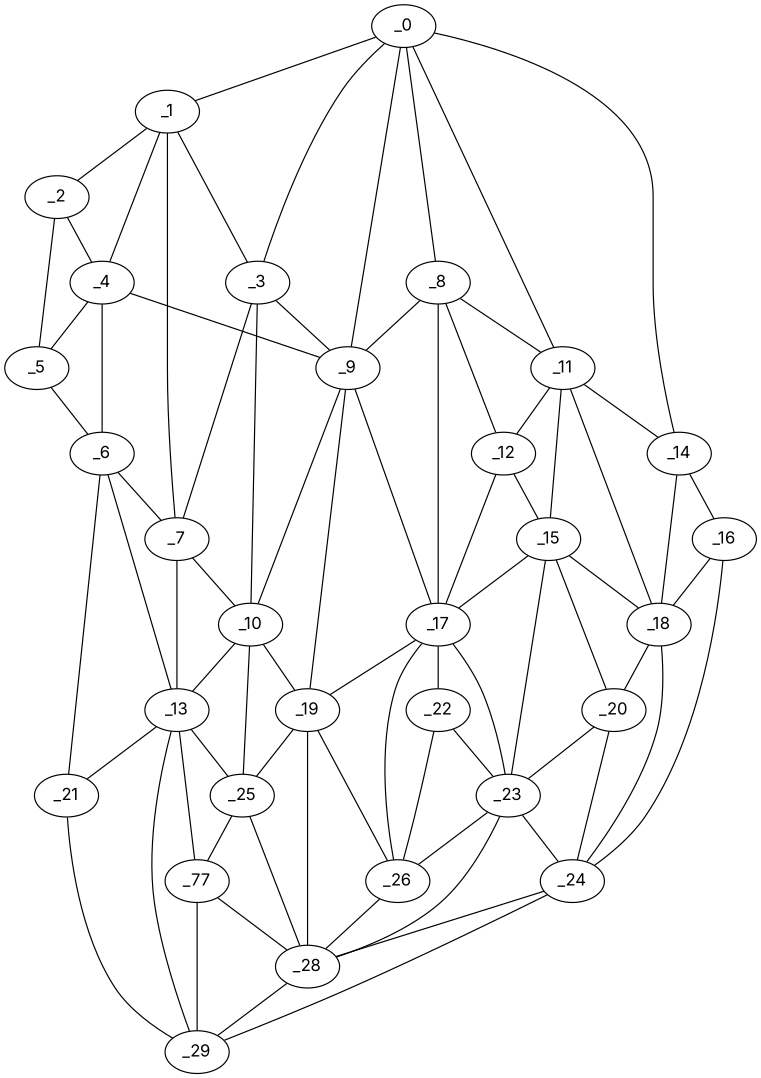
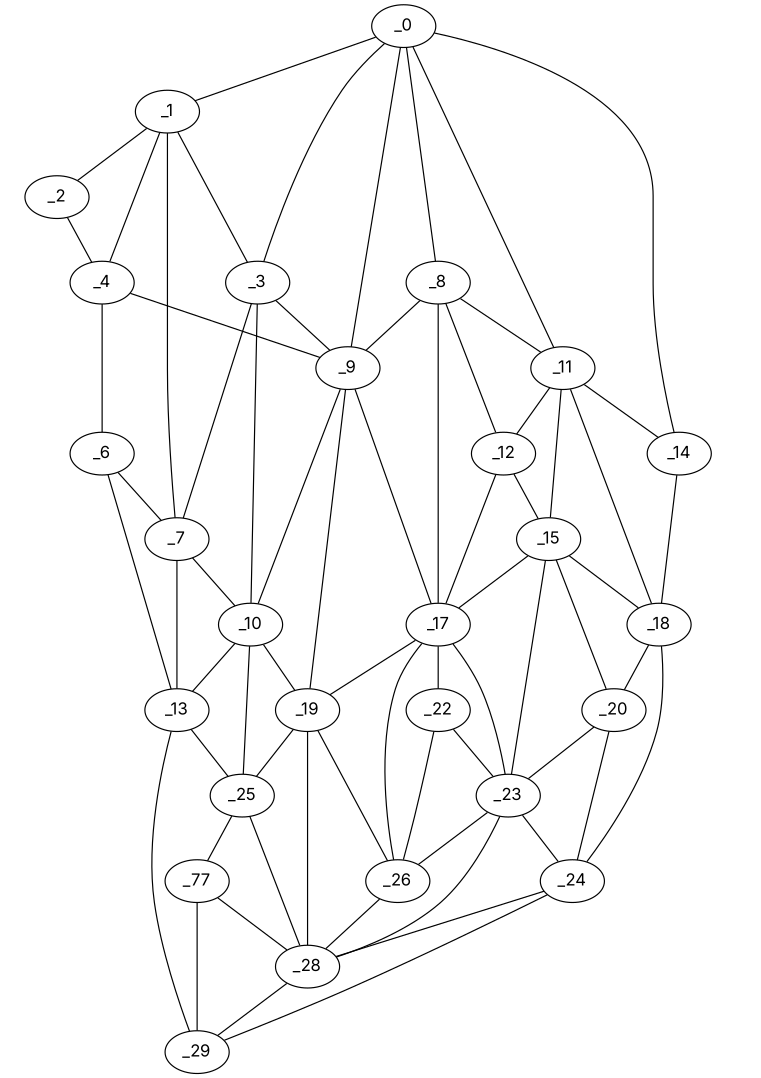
(37, 368) -> none
(724, 539) -> none
(66, 796) -> none
(187, 796) -> none
